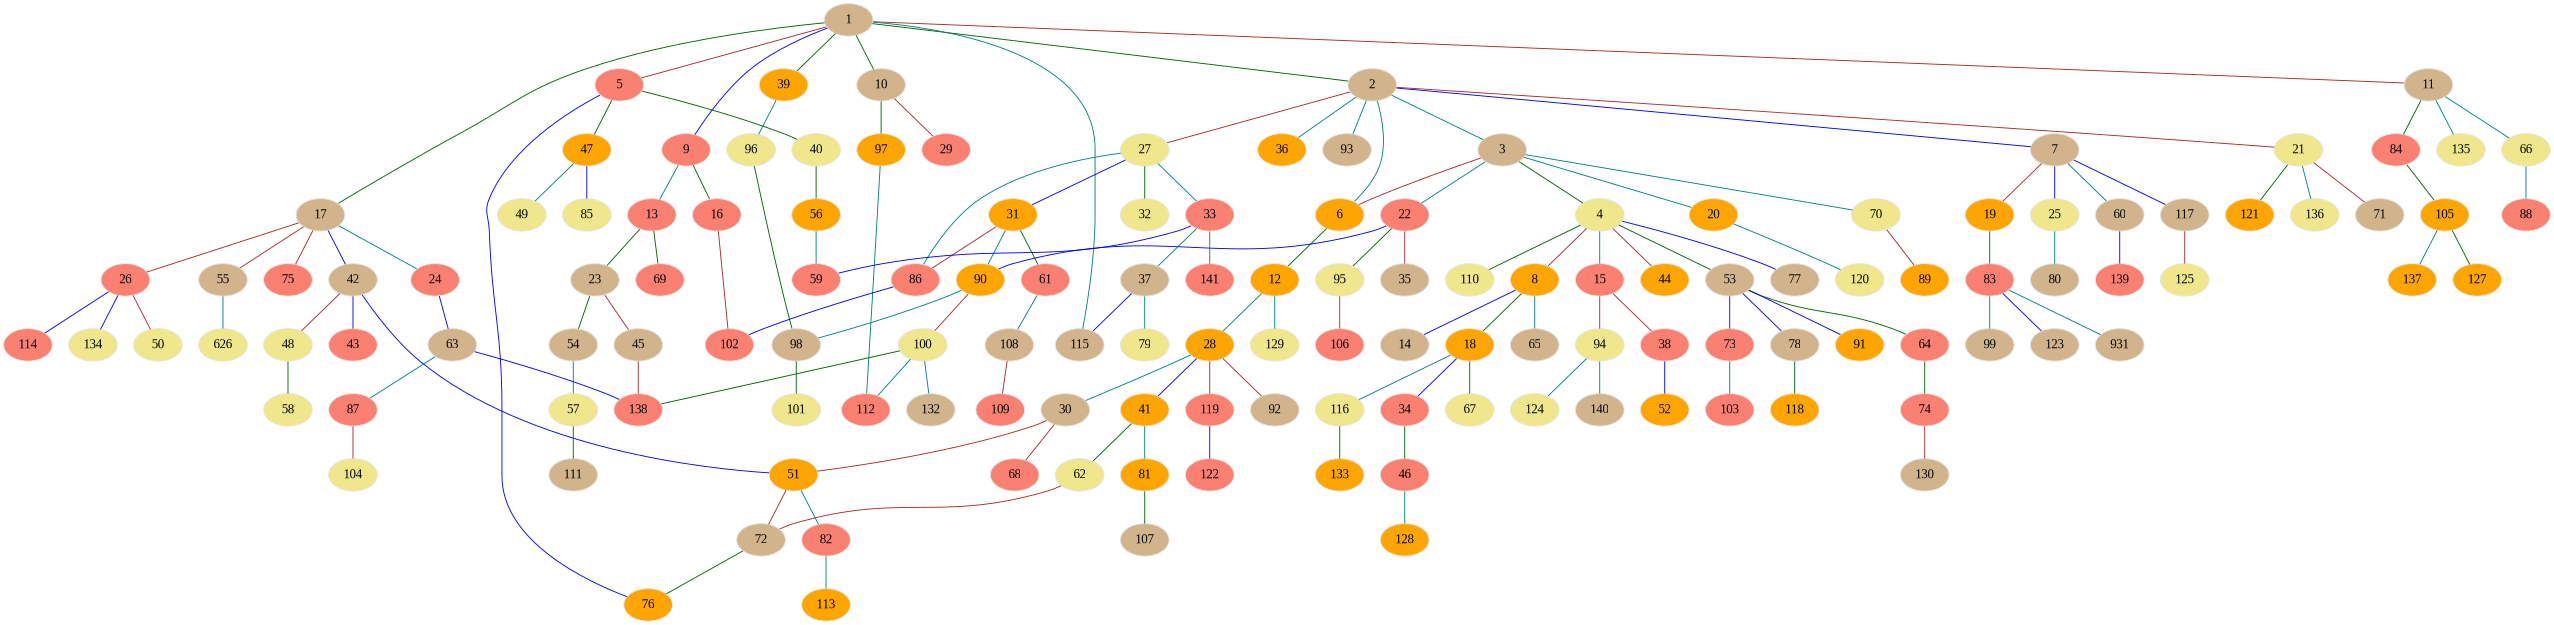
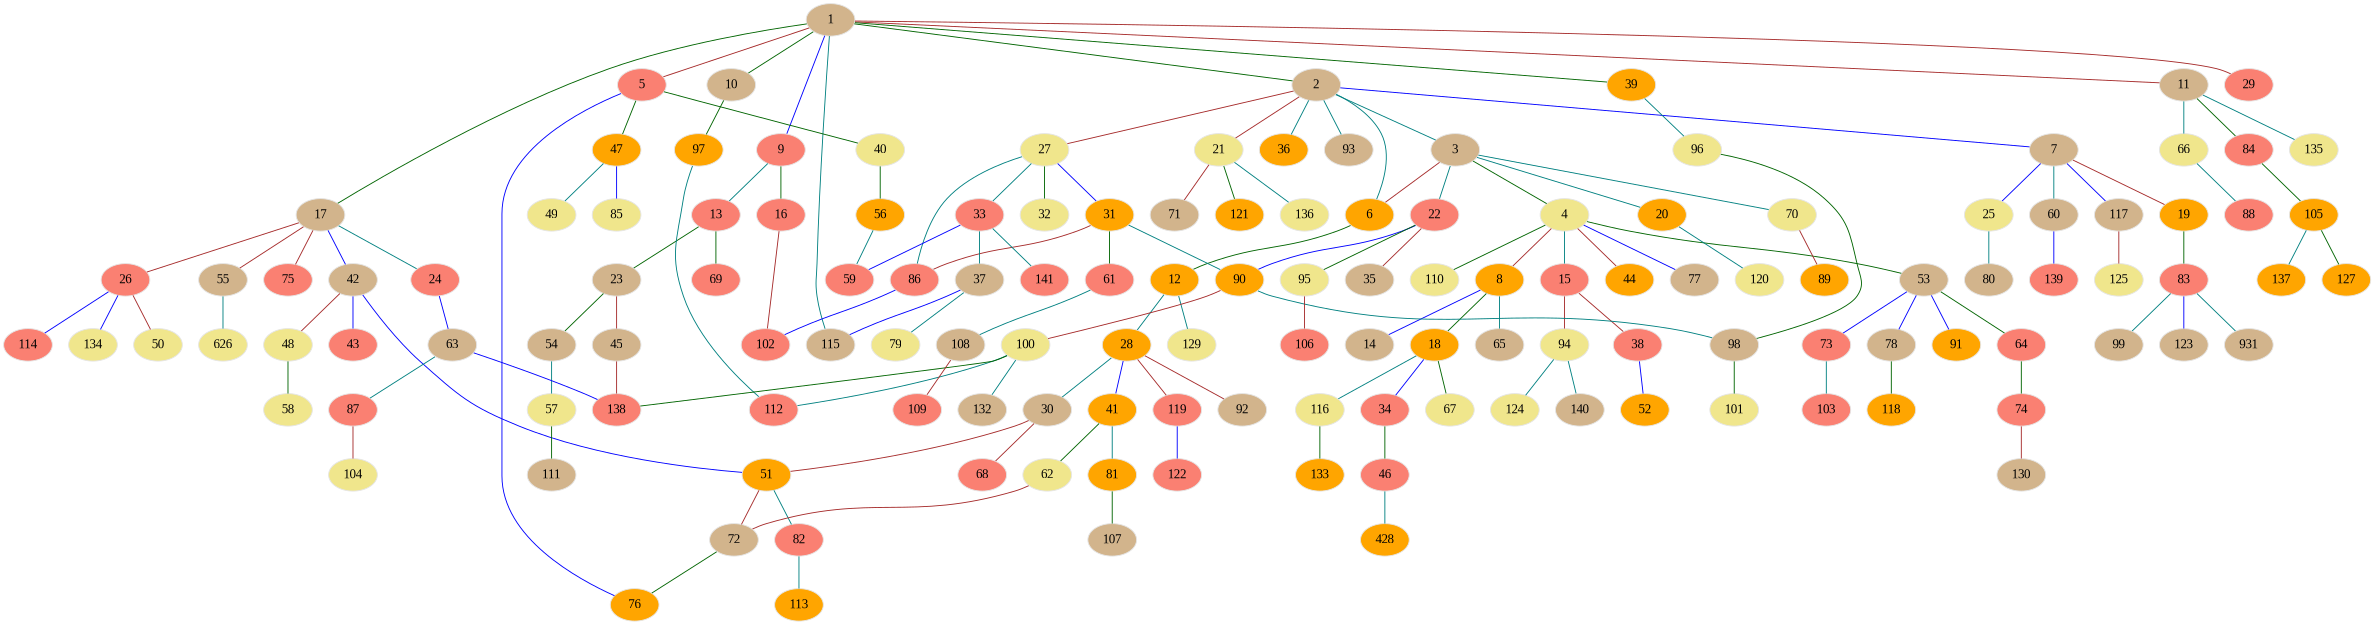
(914, 117) -> (1544, 33)
(1405, 540) -> (1385, 540)
